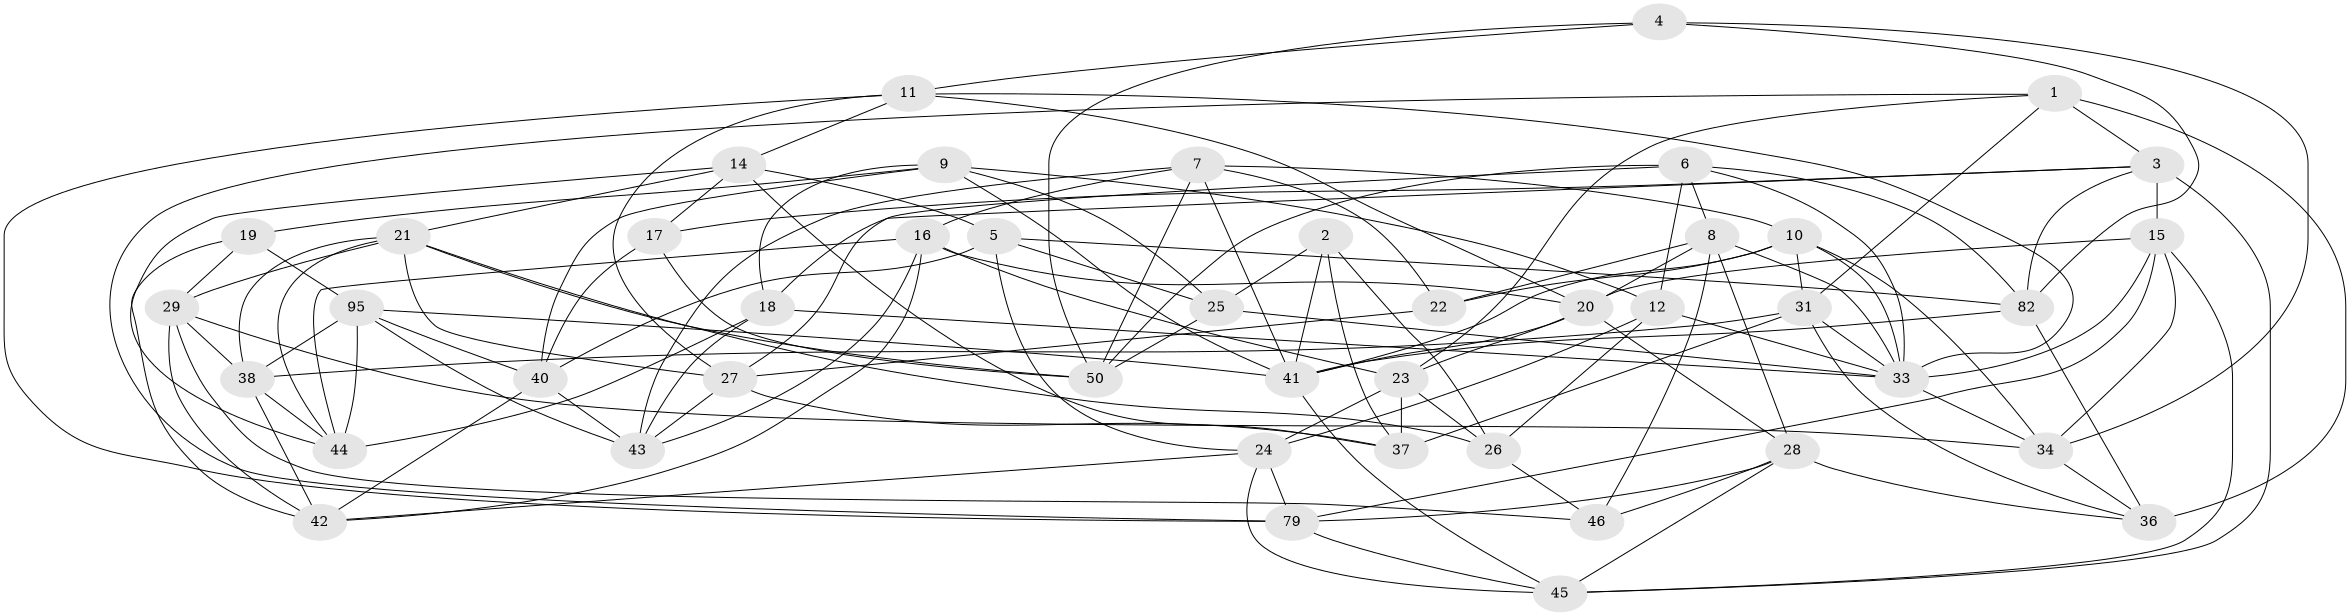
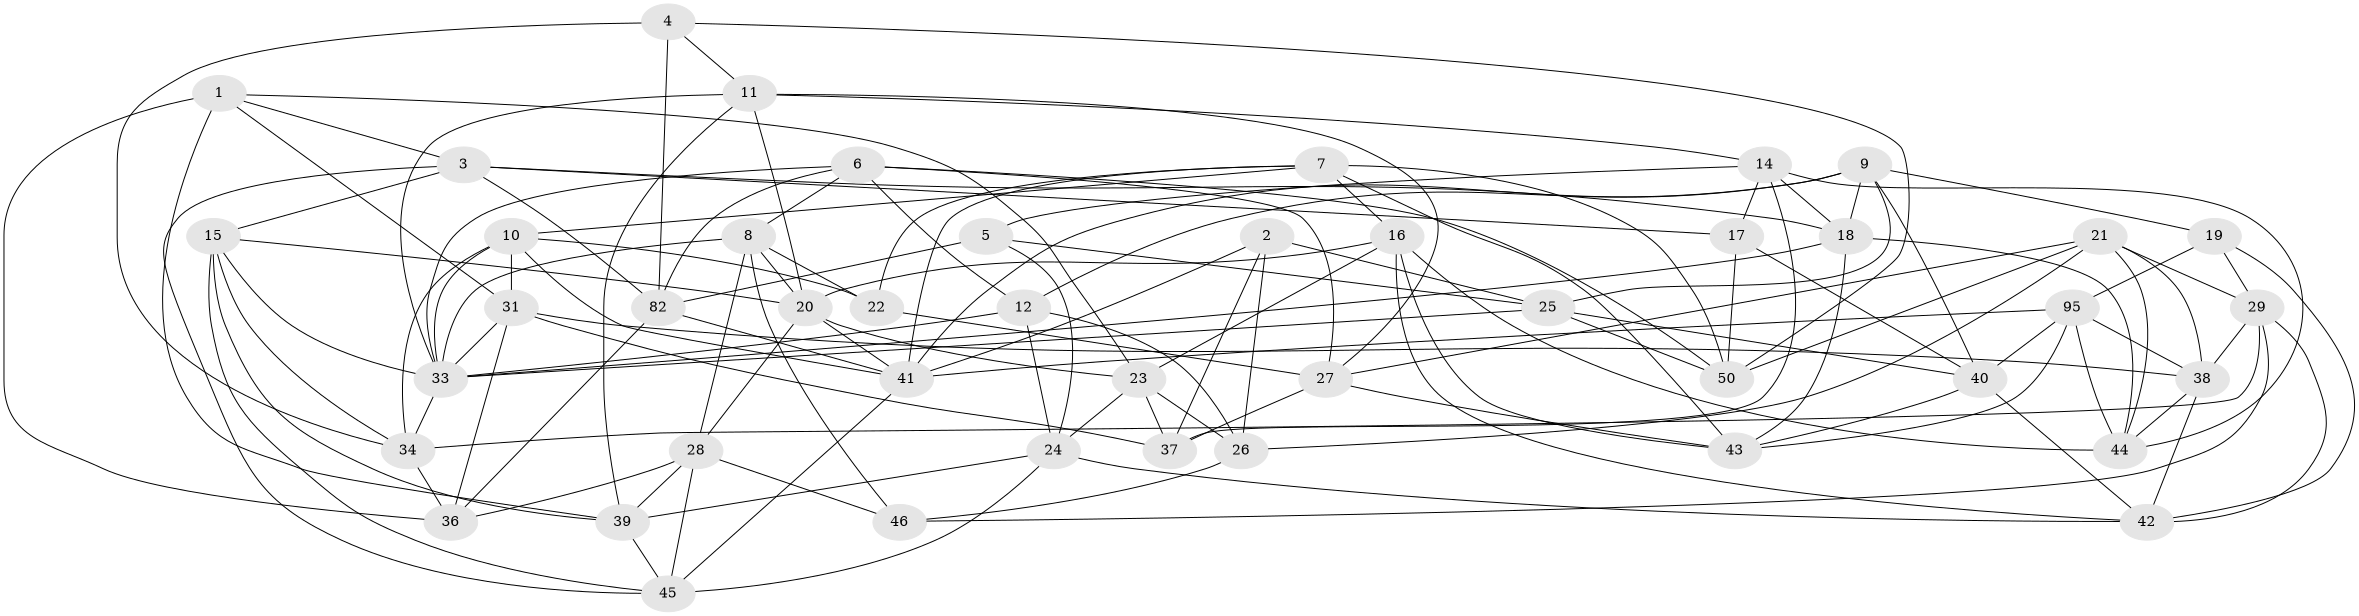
(528, 209) -> (1806, 201)
(771, 281) -> (1764, 344)
(1292, 522) -> (623, 522)
